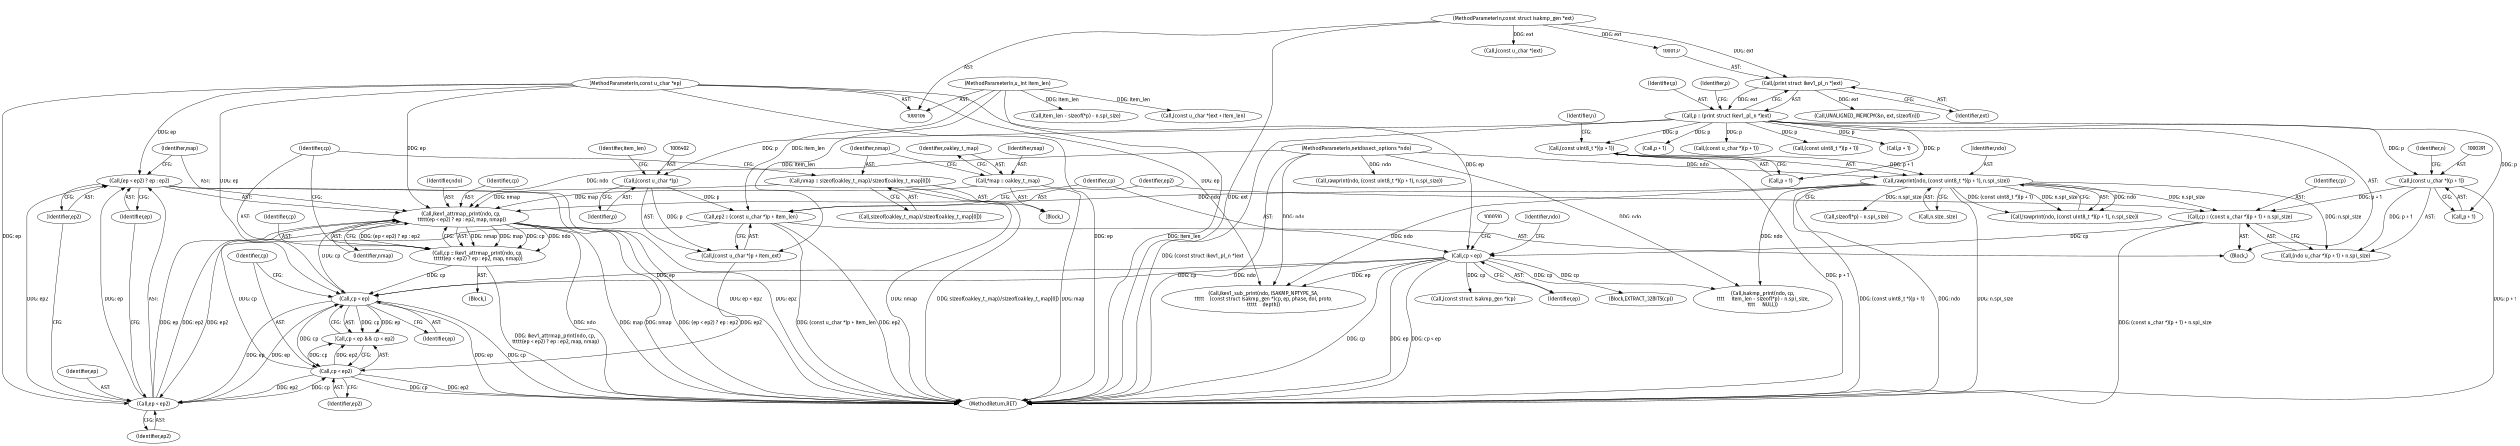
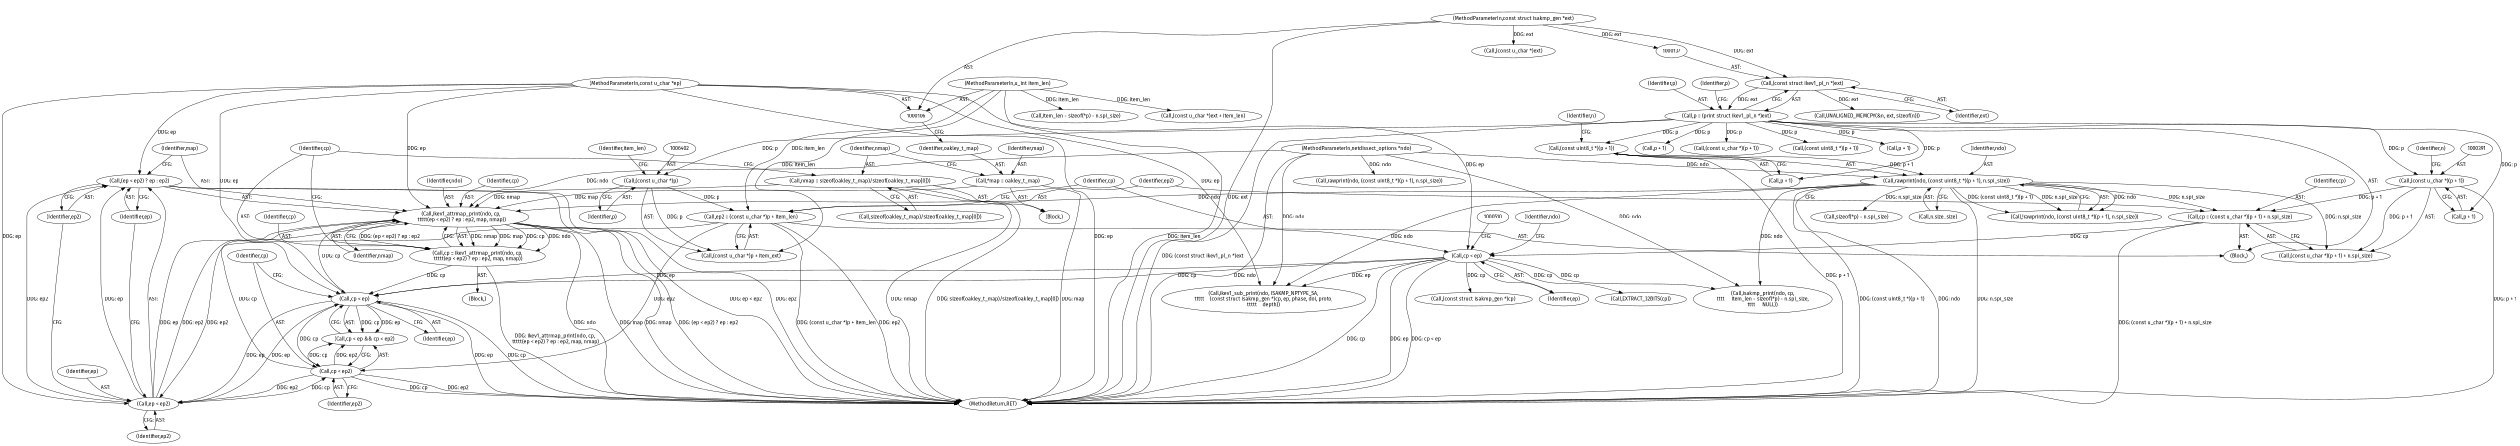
(1802, 84) -> (1802, 84)
(976, 167) -> (931, 131)
(2326, 256) -> (2326, 256)
(1641, 299) -> (1641, 299)
(595, 356) -> (573, 352)
